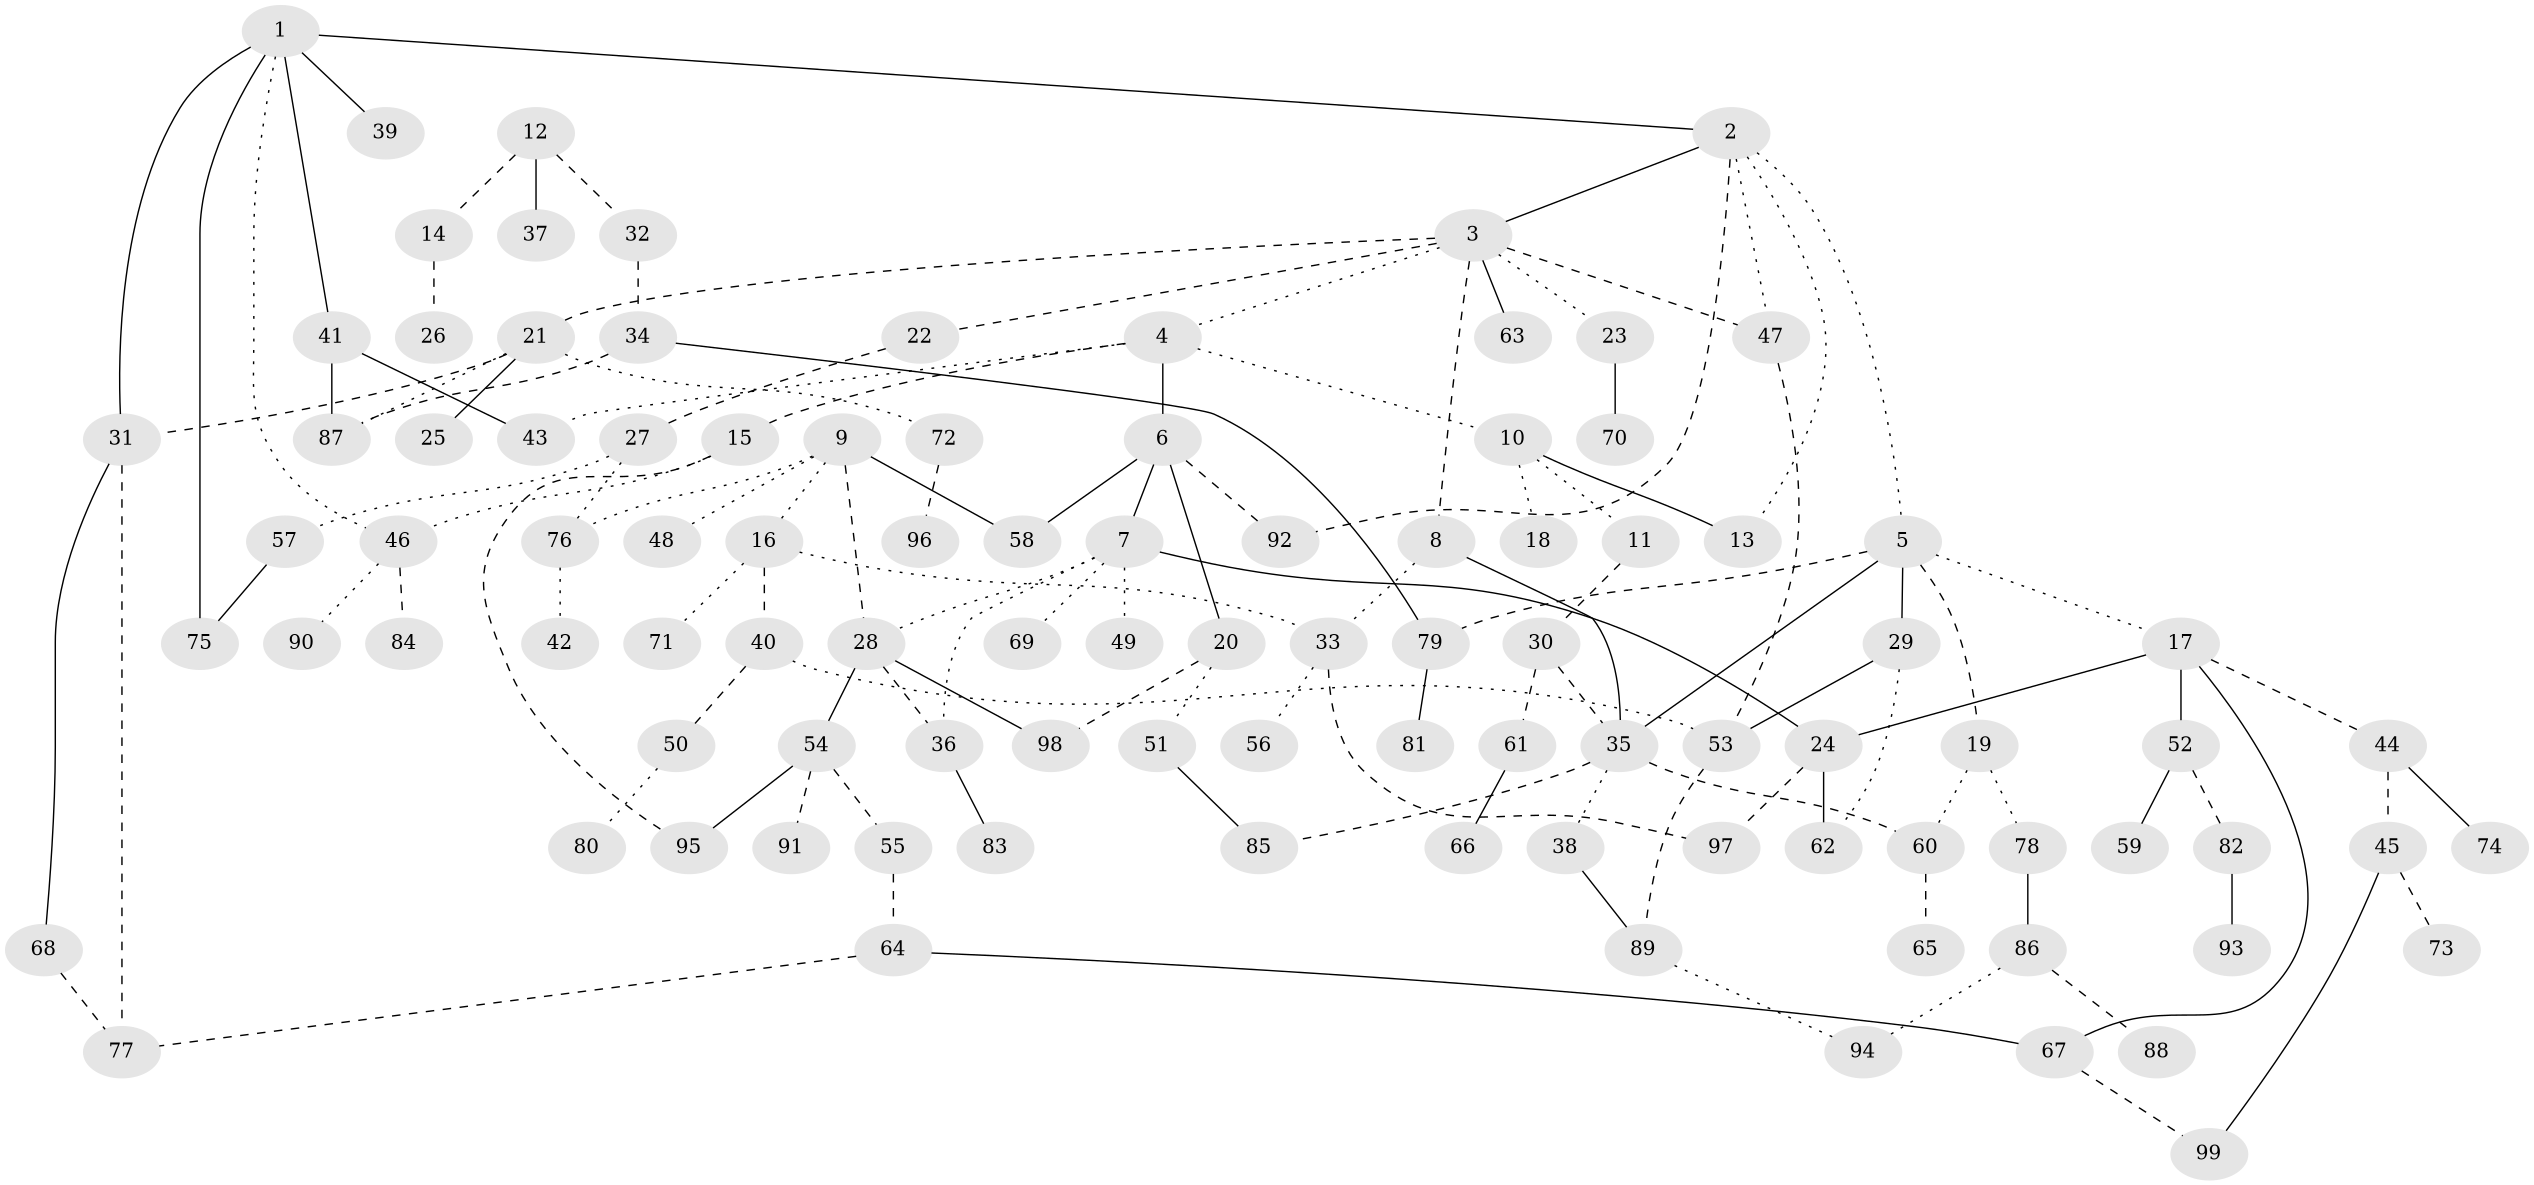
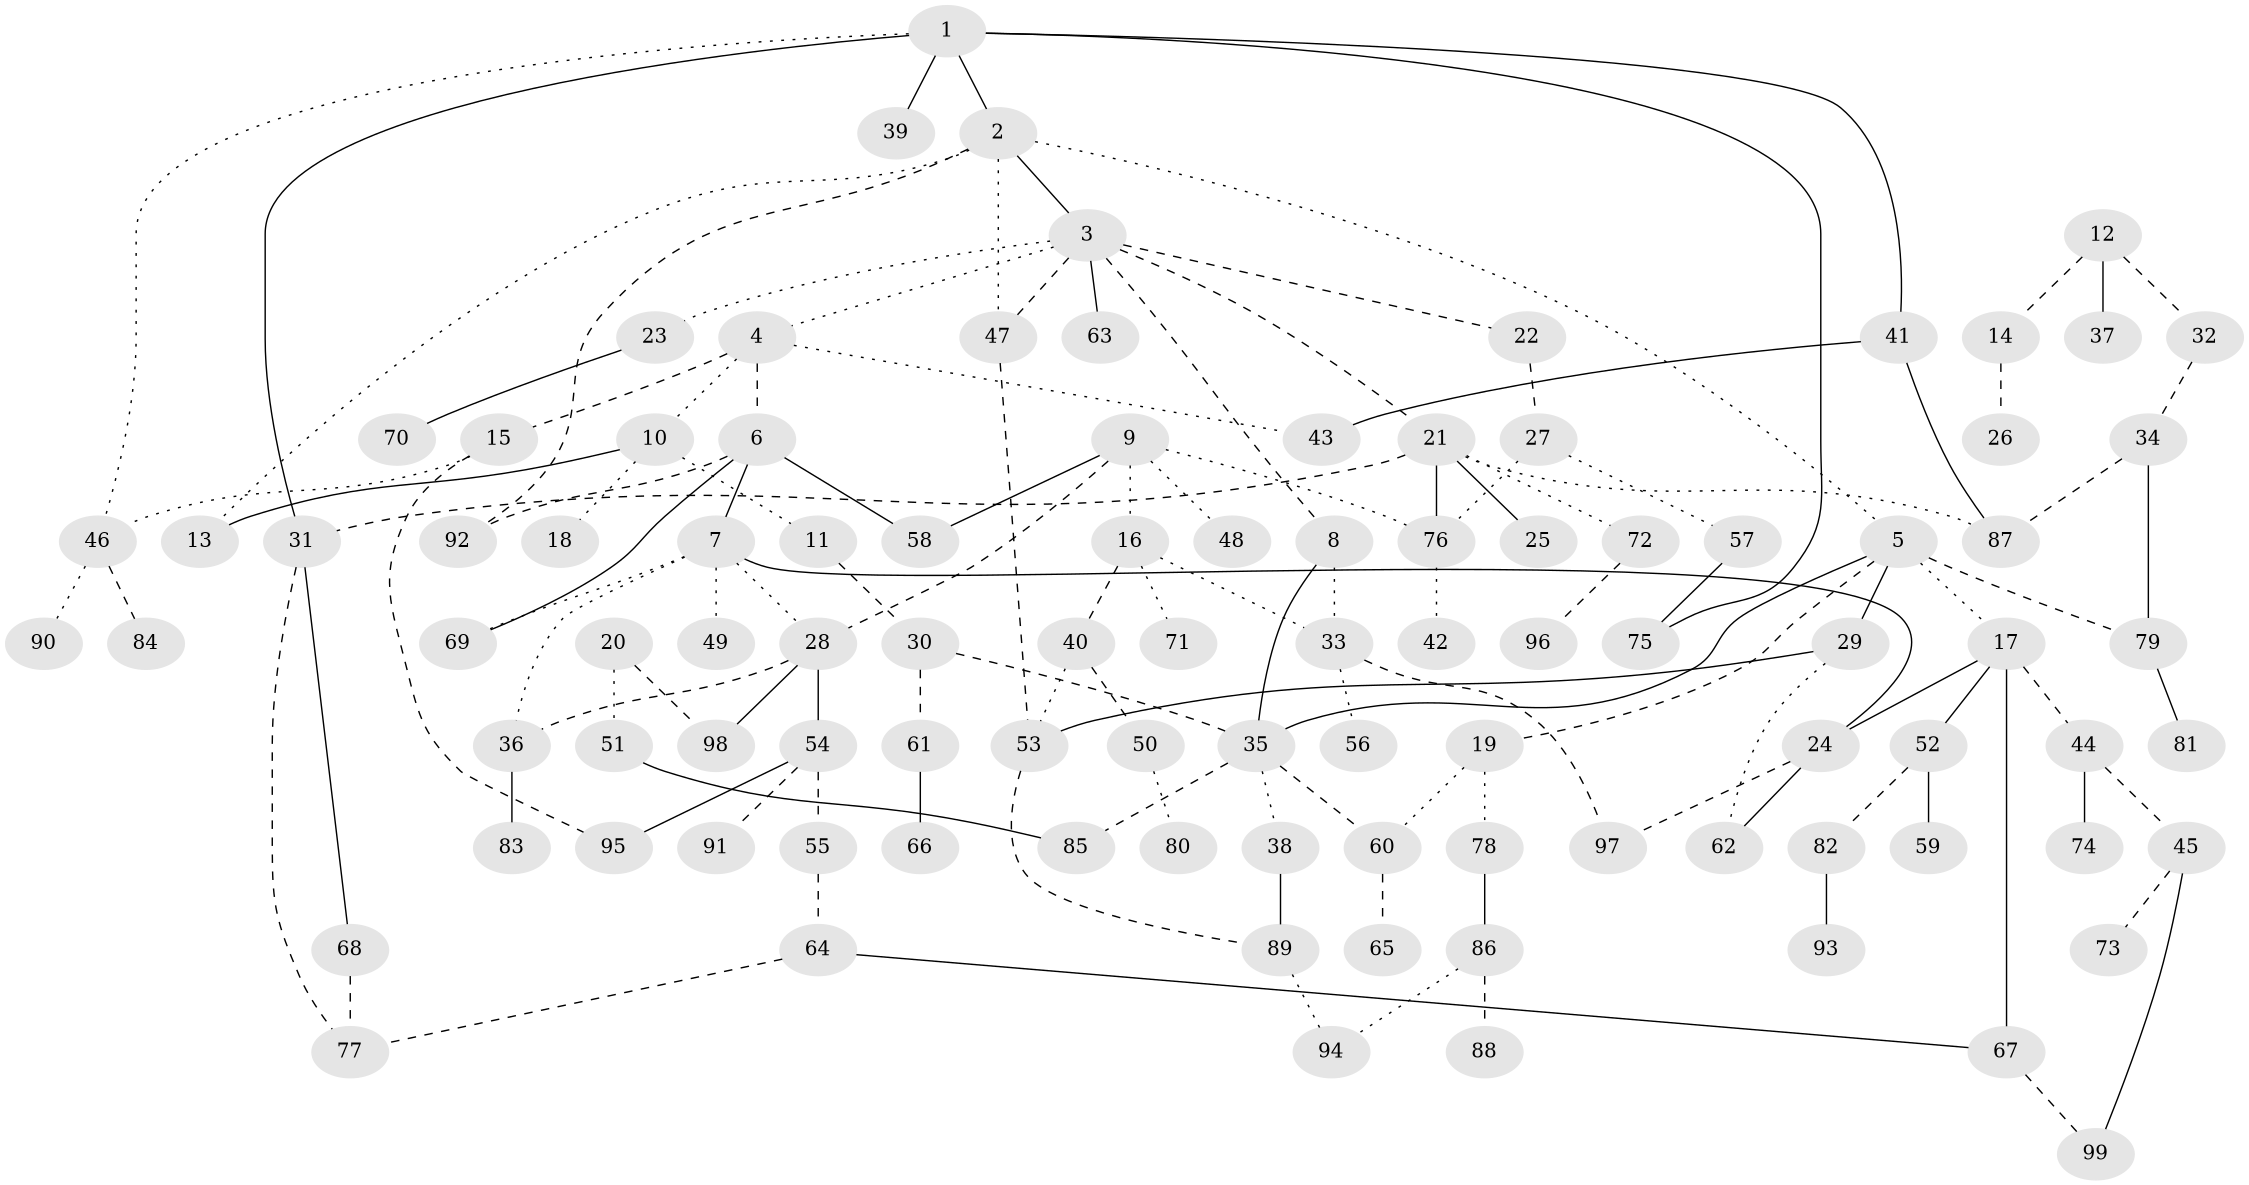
(1163, 389) -> (757, 389)
none -> (1436, 491)
(1195, 542) -> (622, 559)
